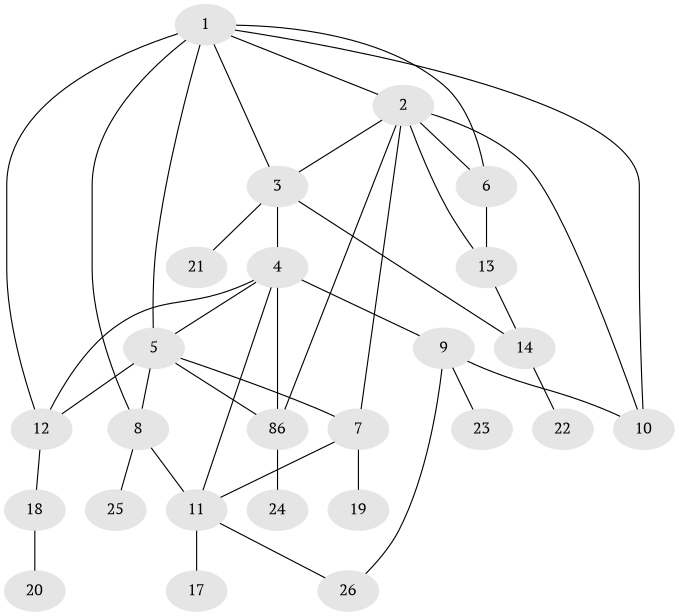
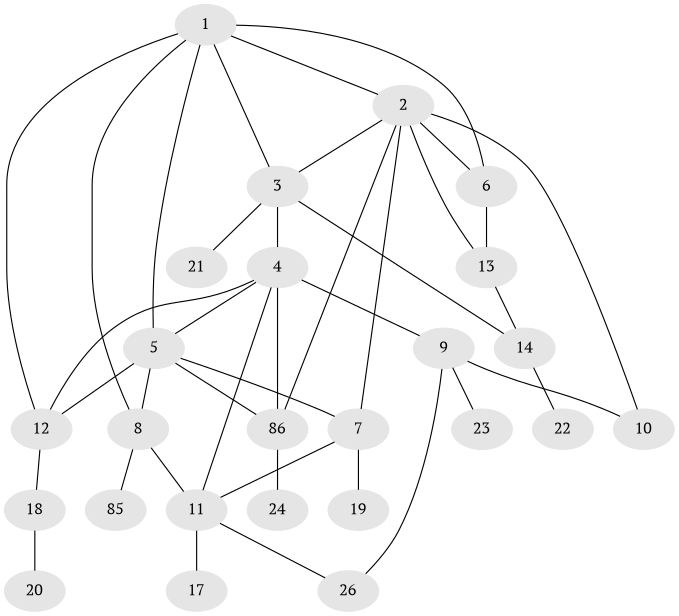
(560, 113) -> none
(116, 510) -> (116, 510)
